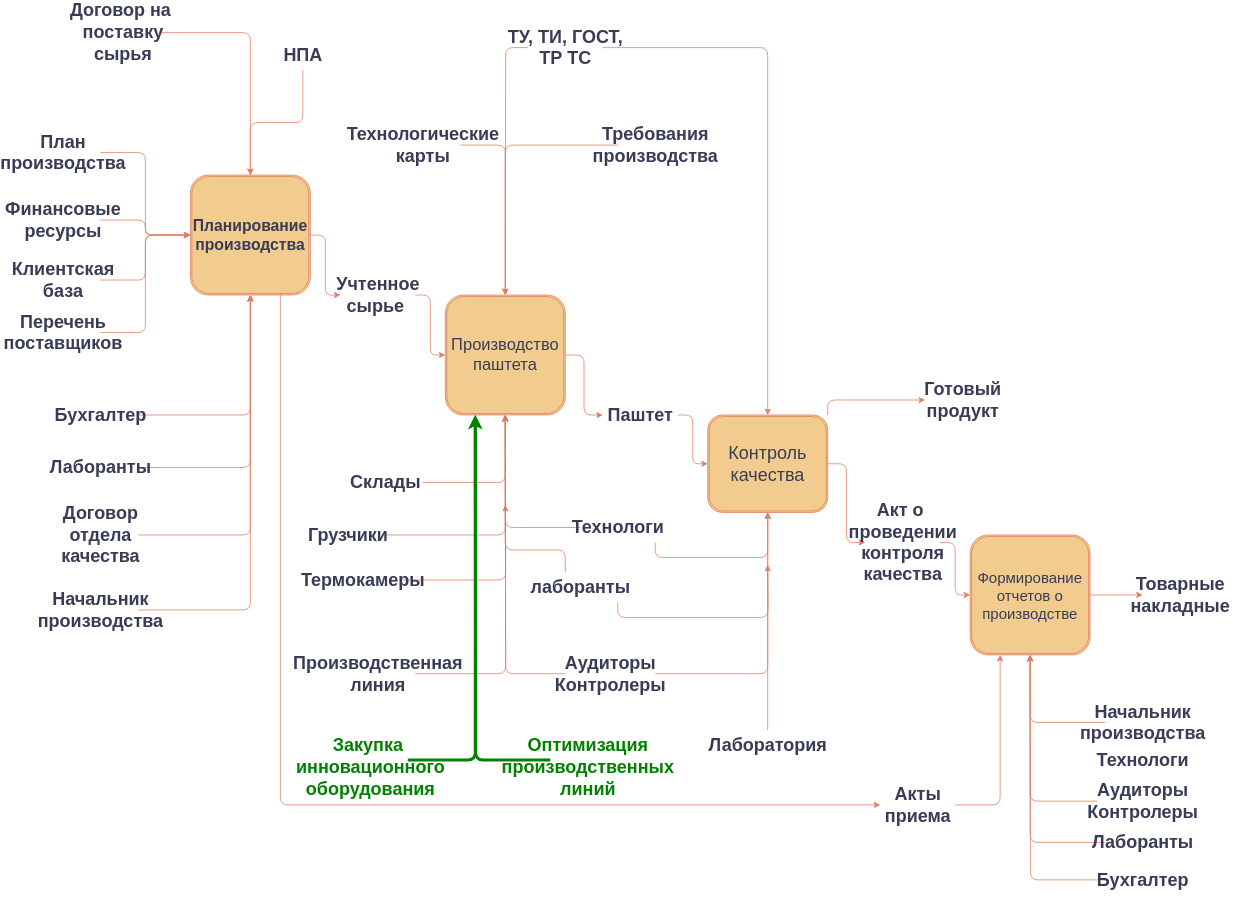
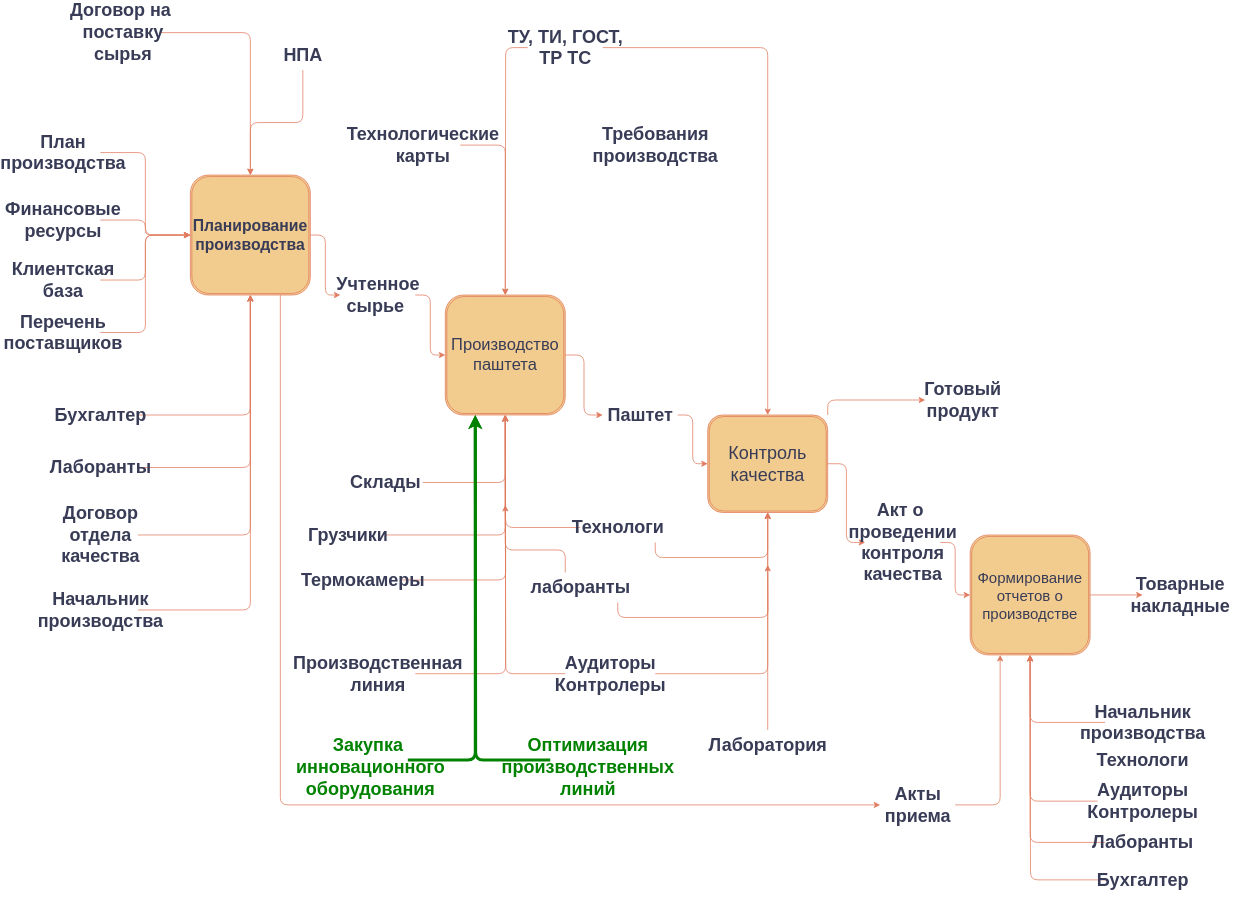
(563, 145) -> none
